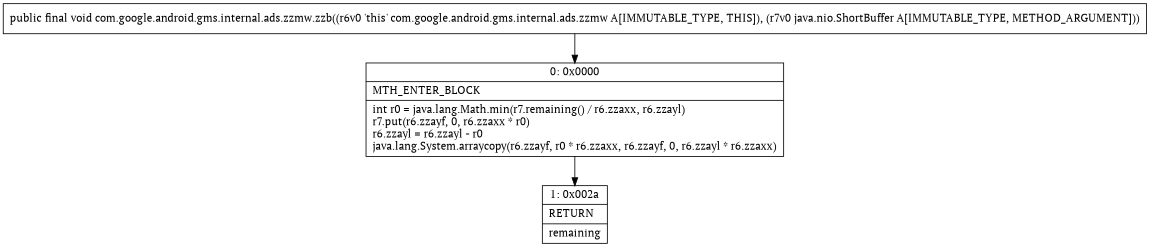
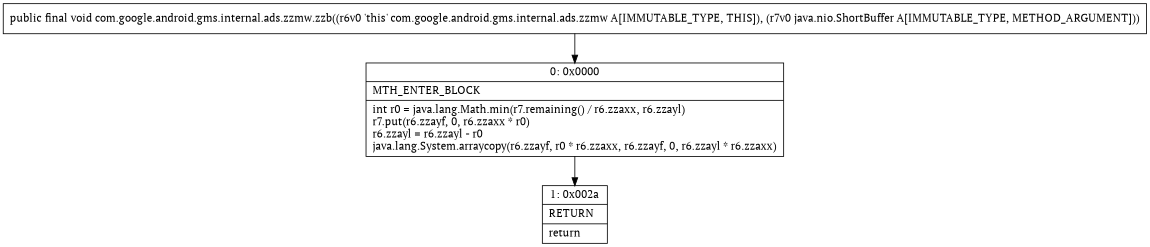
(575, 233) -> (565, 233)
